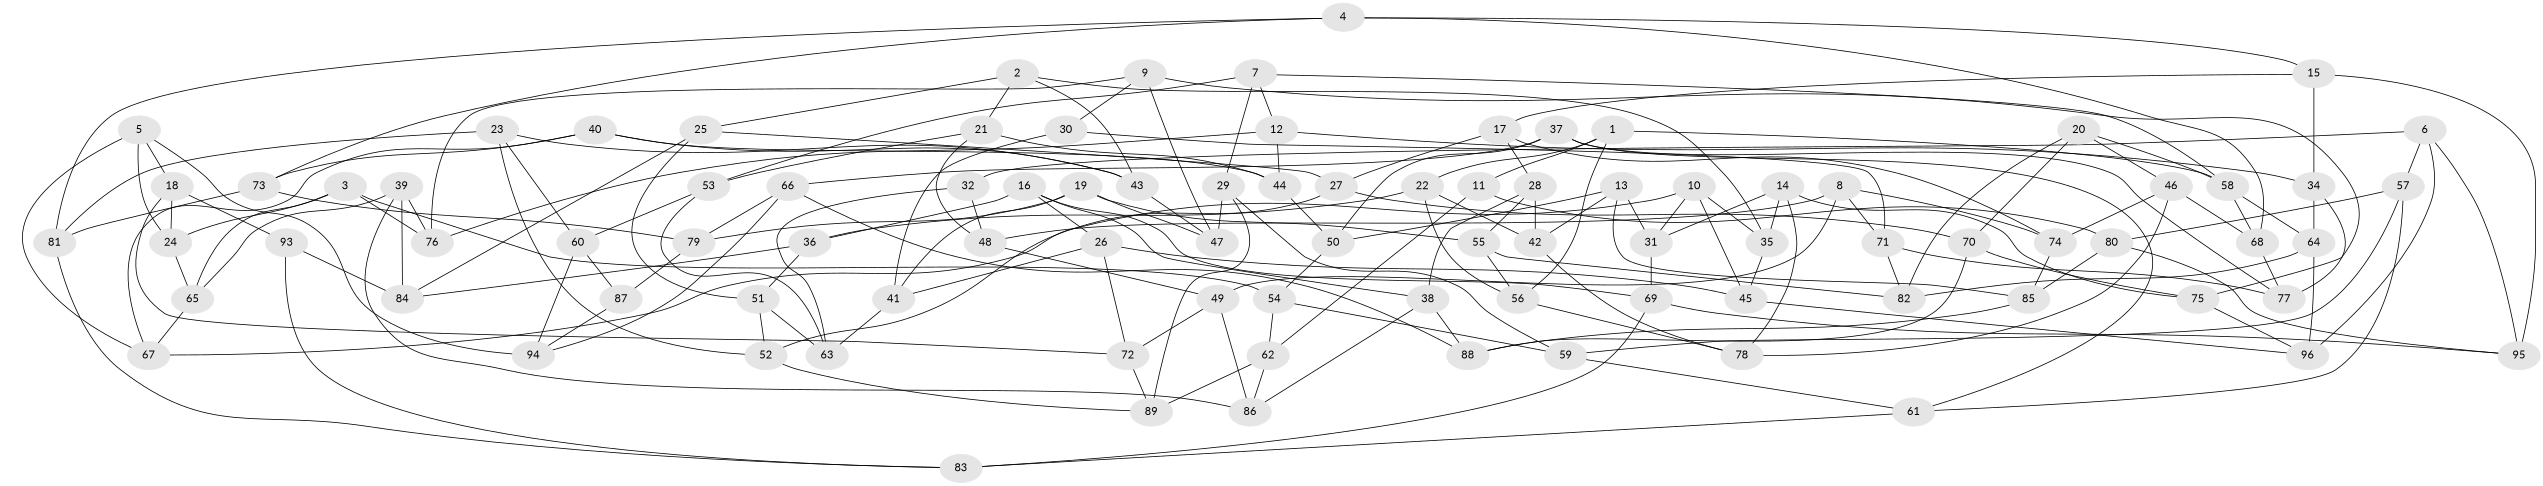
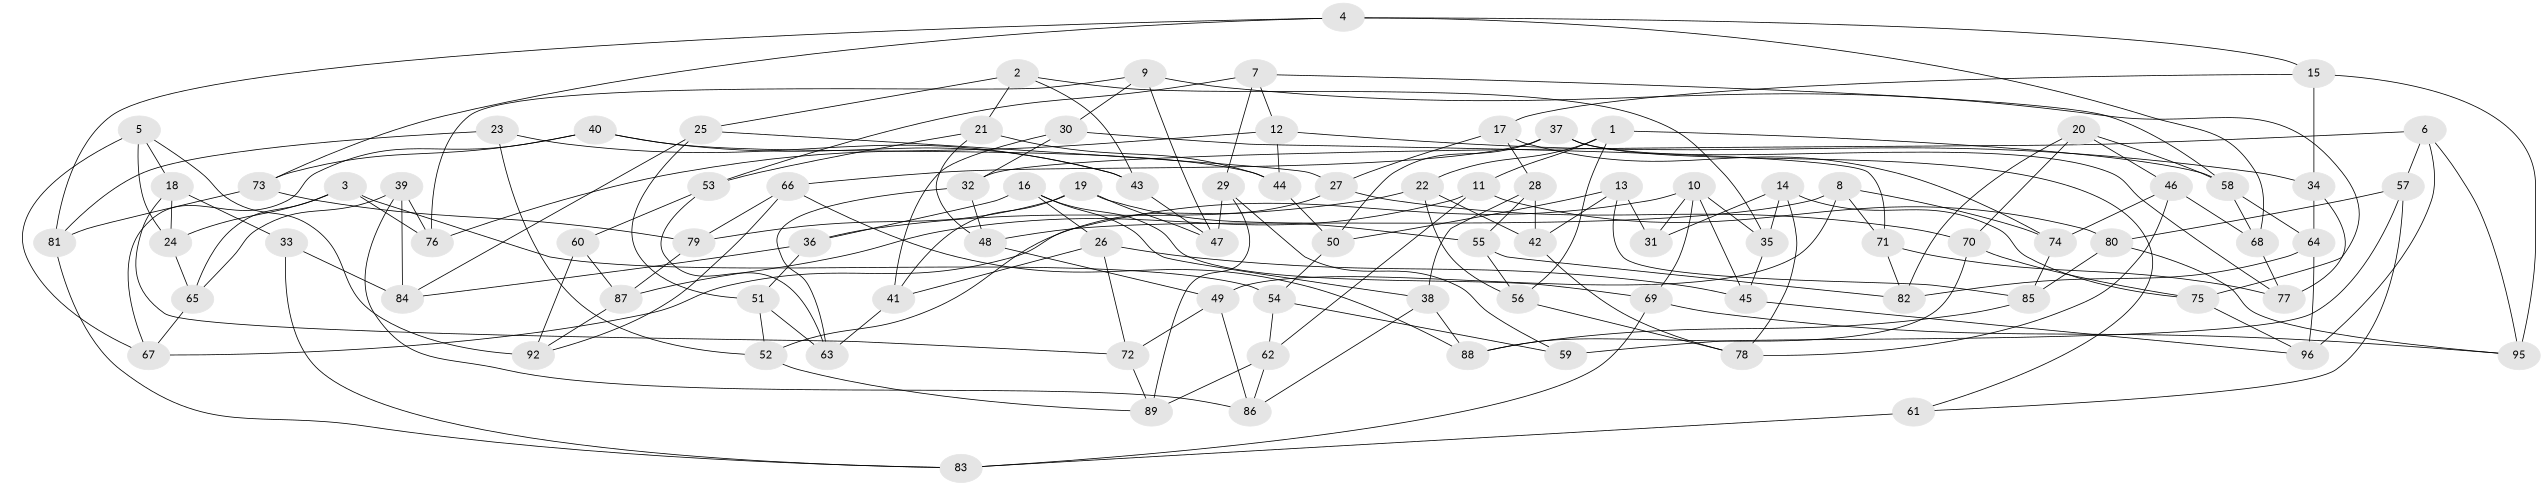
none -> (1015, 159)
(538, 186) -> none
none -> (1029, 221)
(287, 243) -> (287, 243)
(1651, 271) -> (1683, 246)
(533, 356) -> (533, 356)
(1740, 384) -> none
